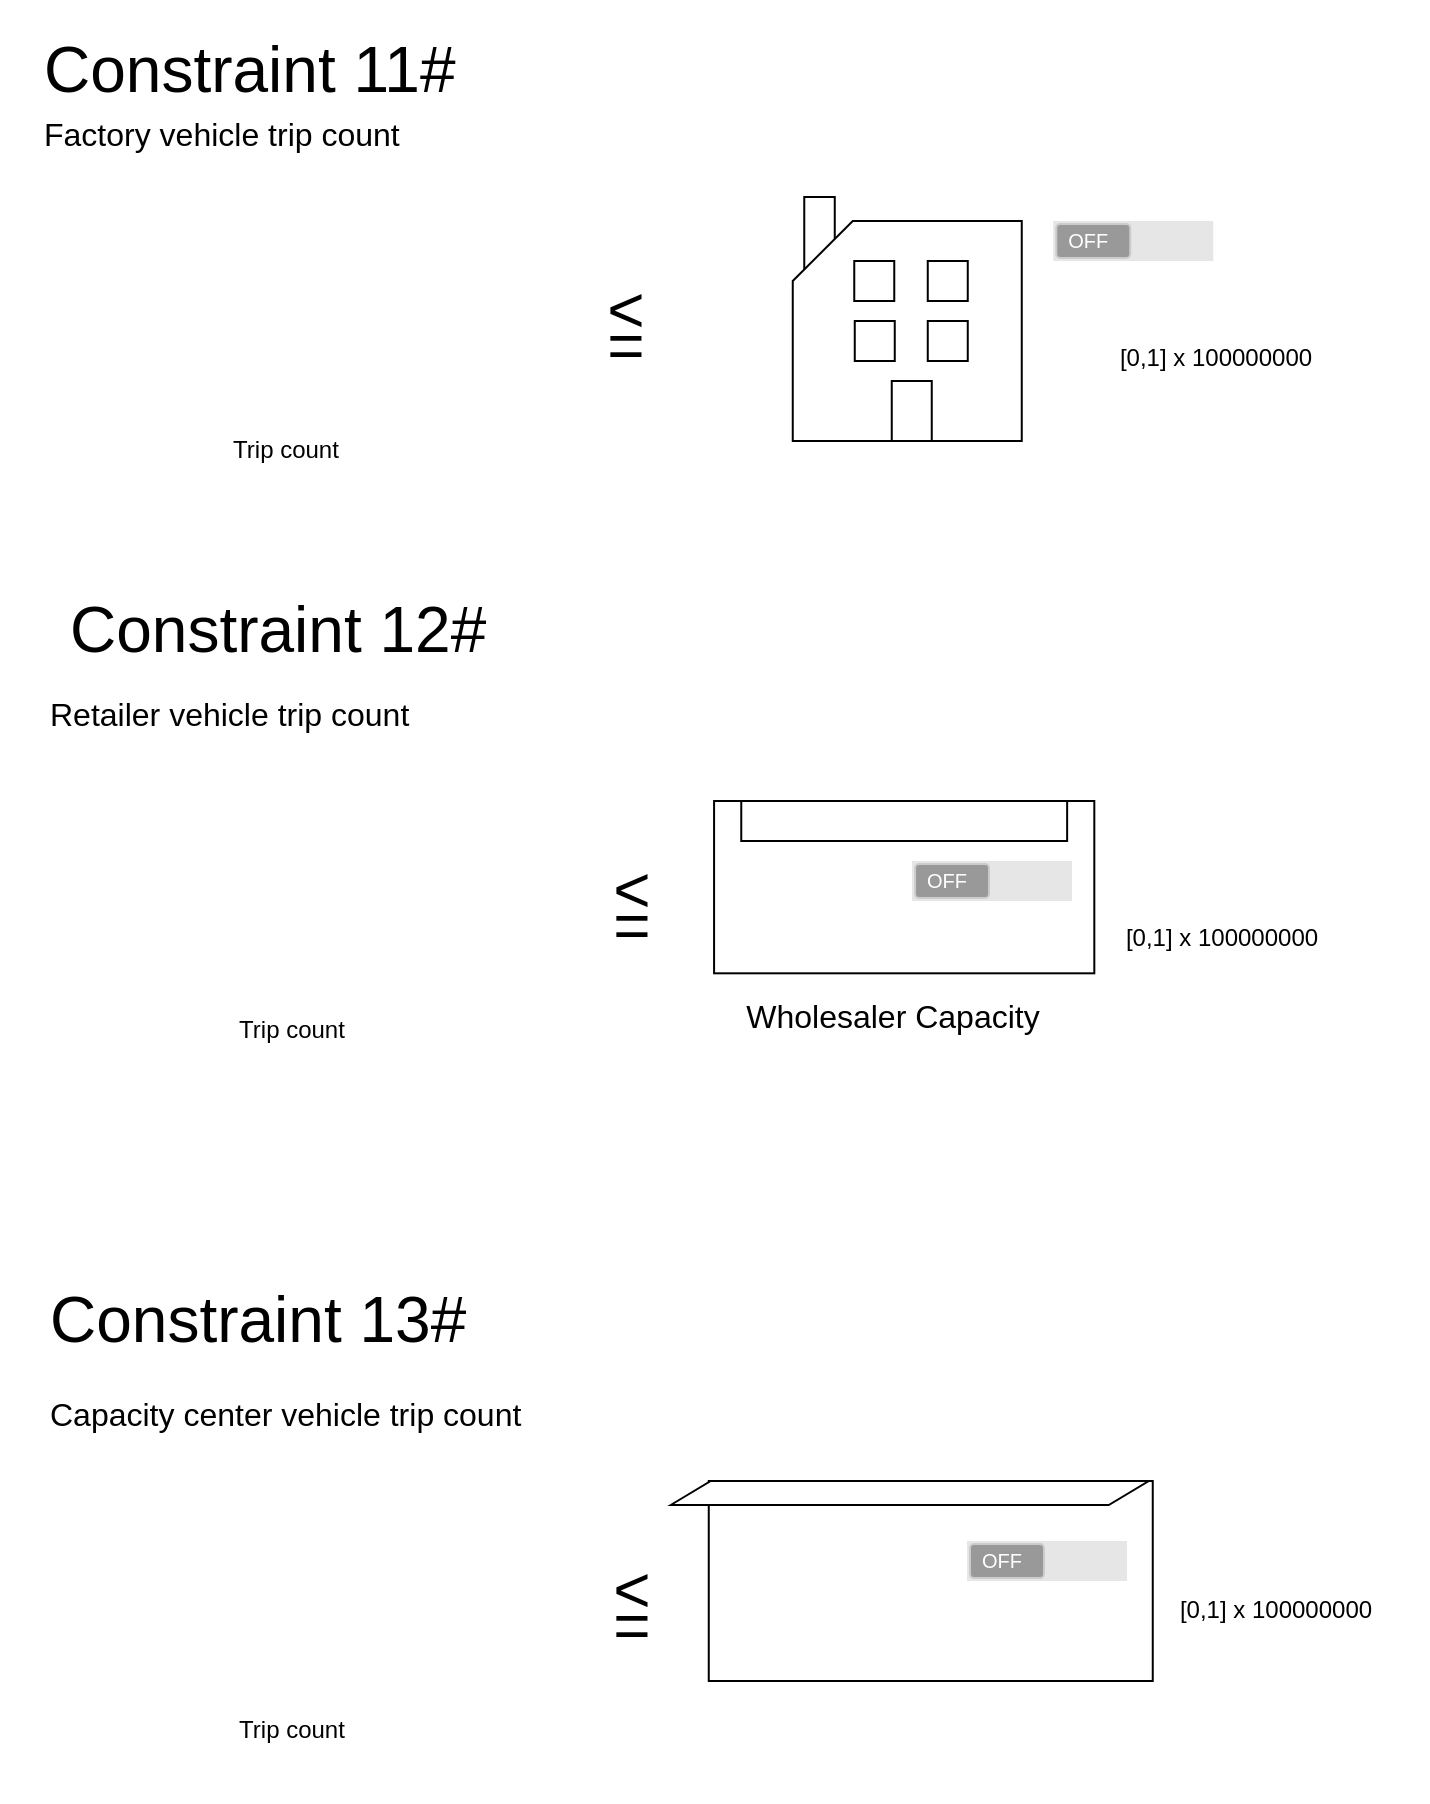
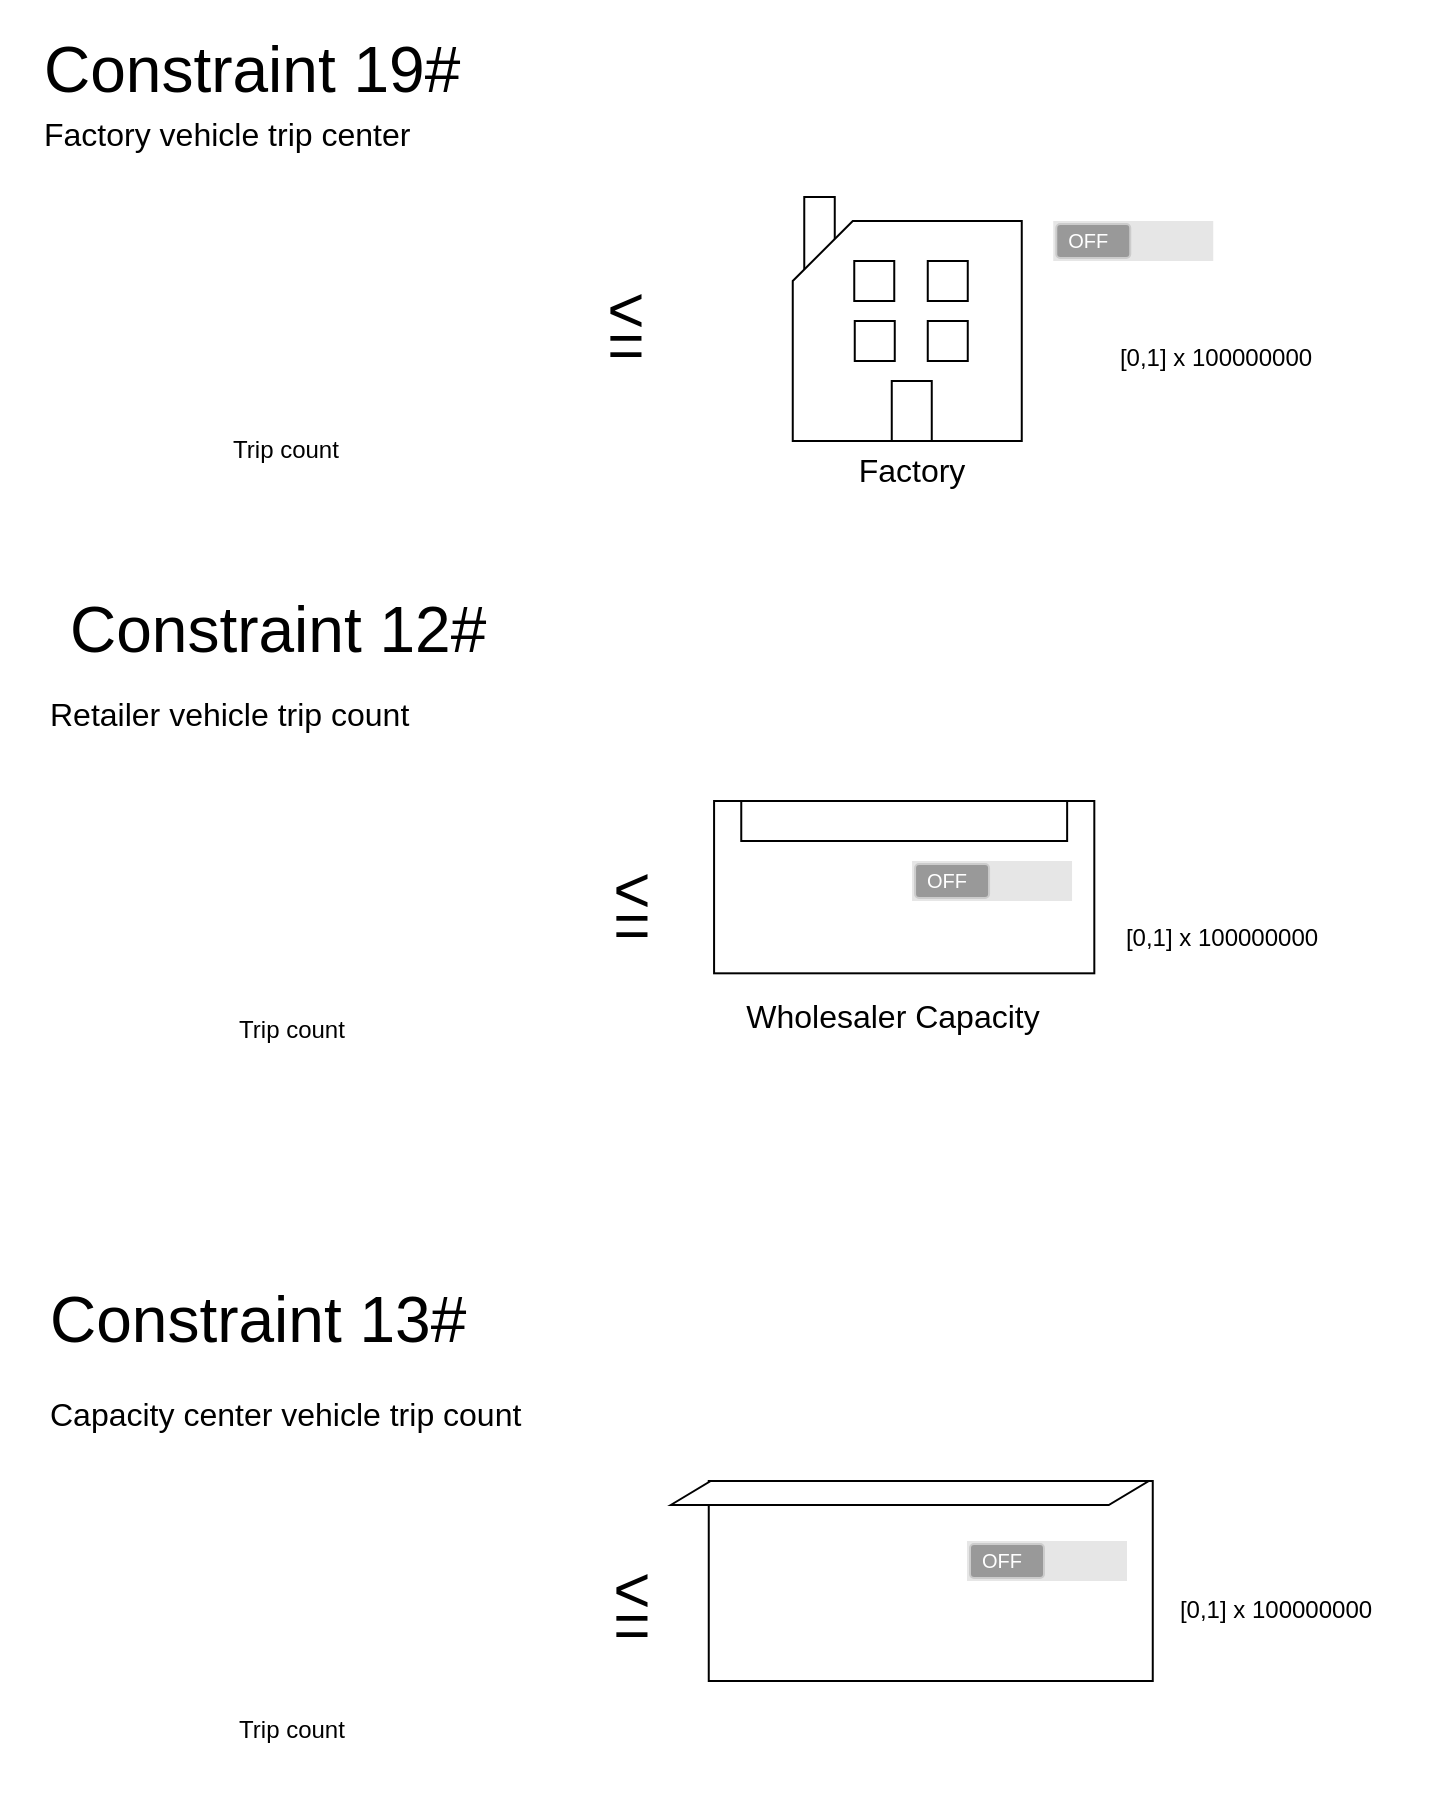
(279, 71) -> (279, 71)
(253, 135) -> (262, 135)
none -> (912, 471)
